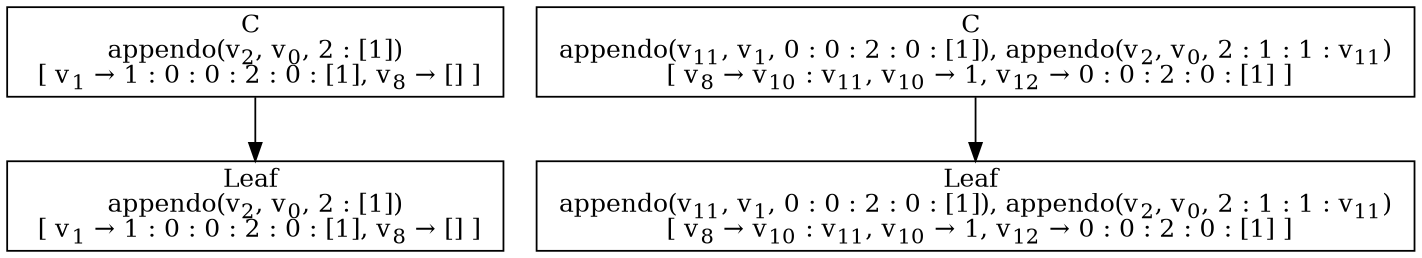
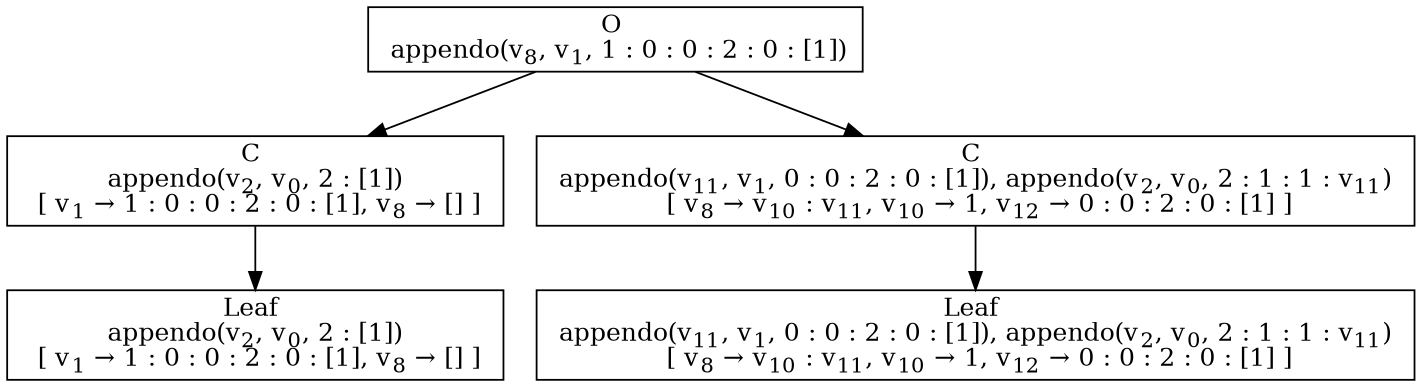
none -> (615, 39)
